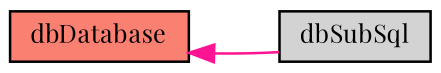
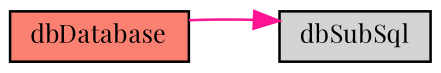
(247, 53) -> (221, 20)
